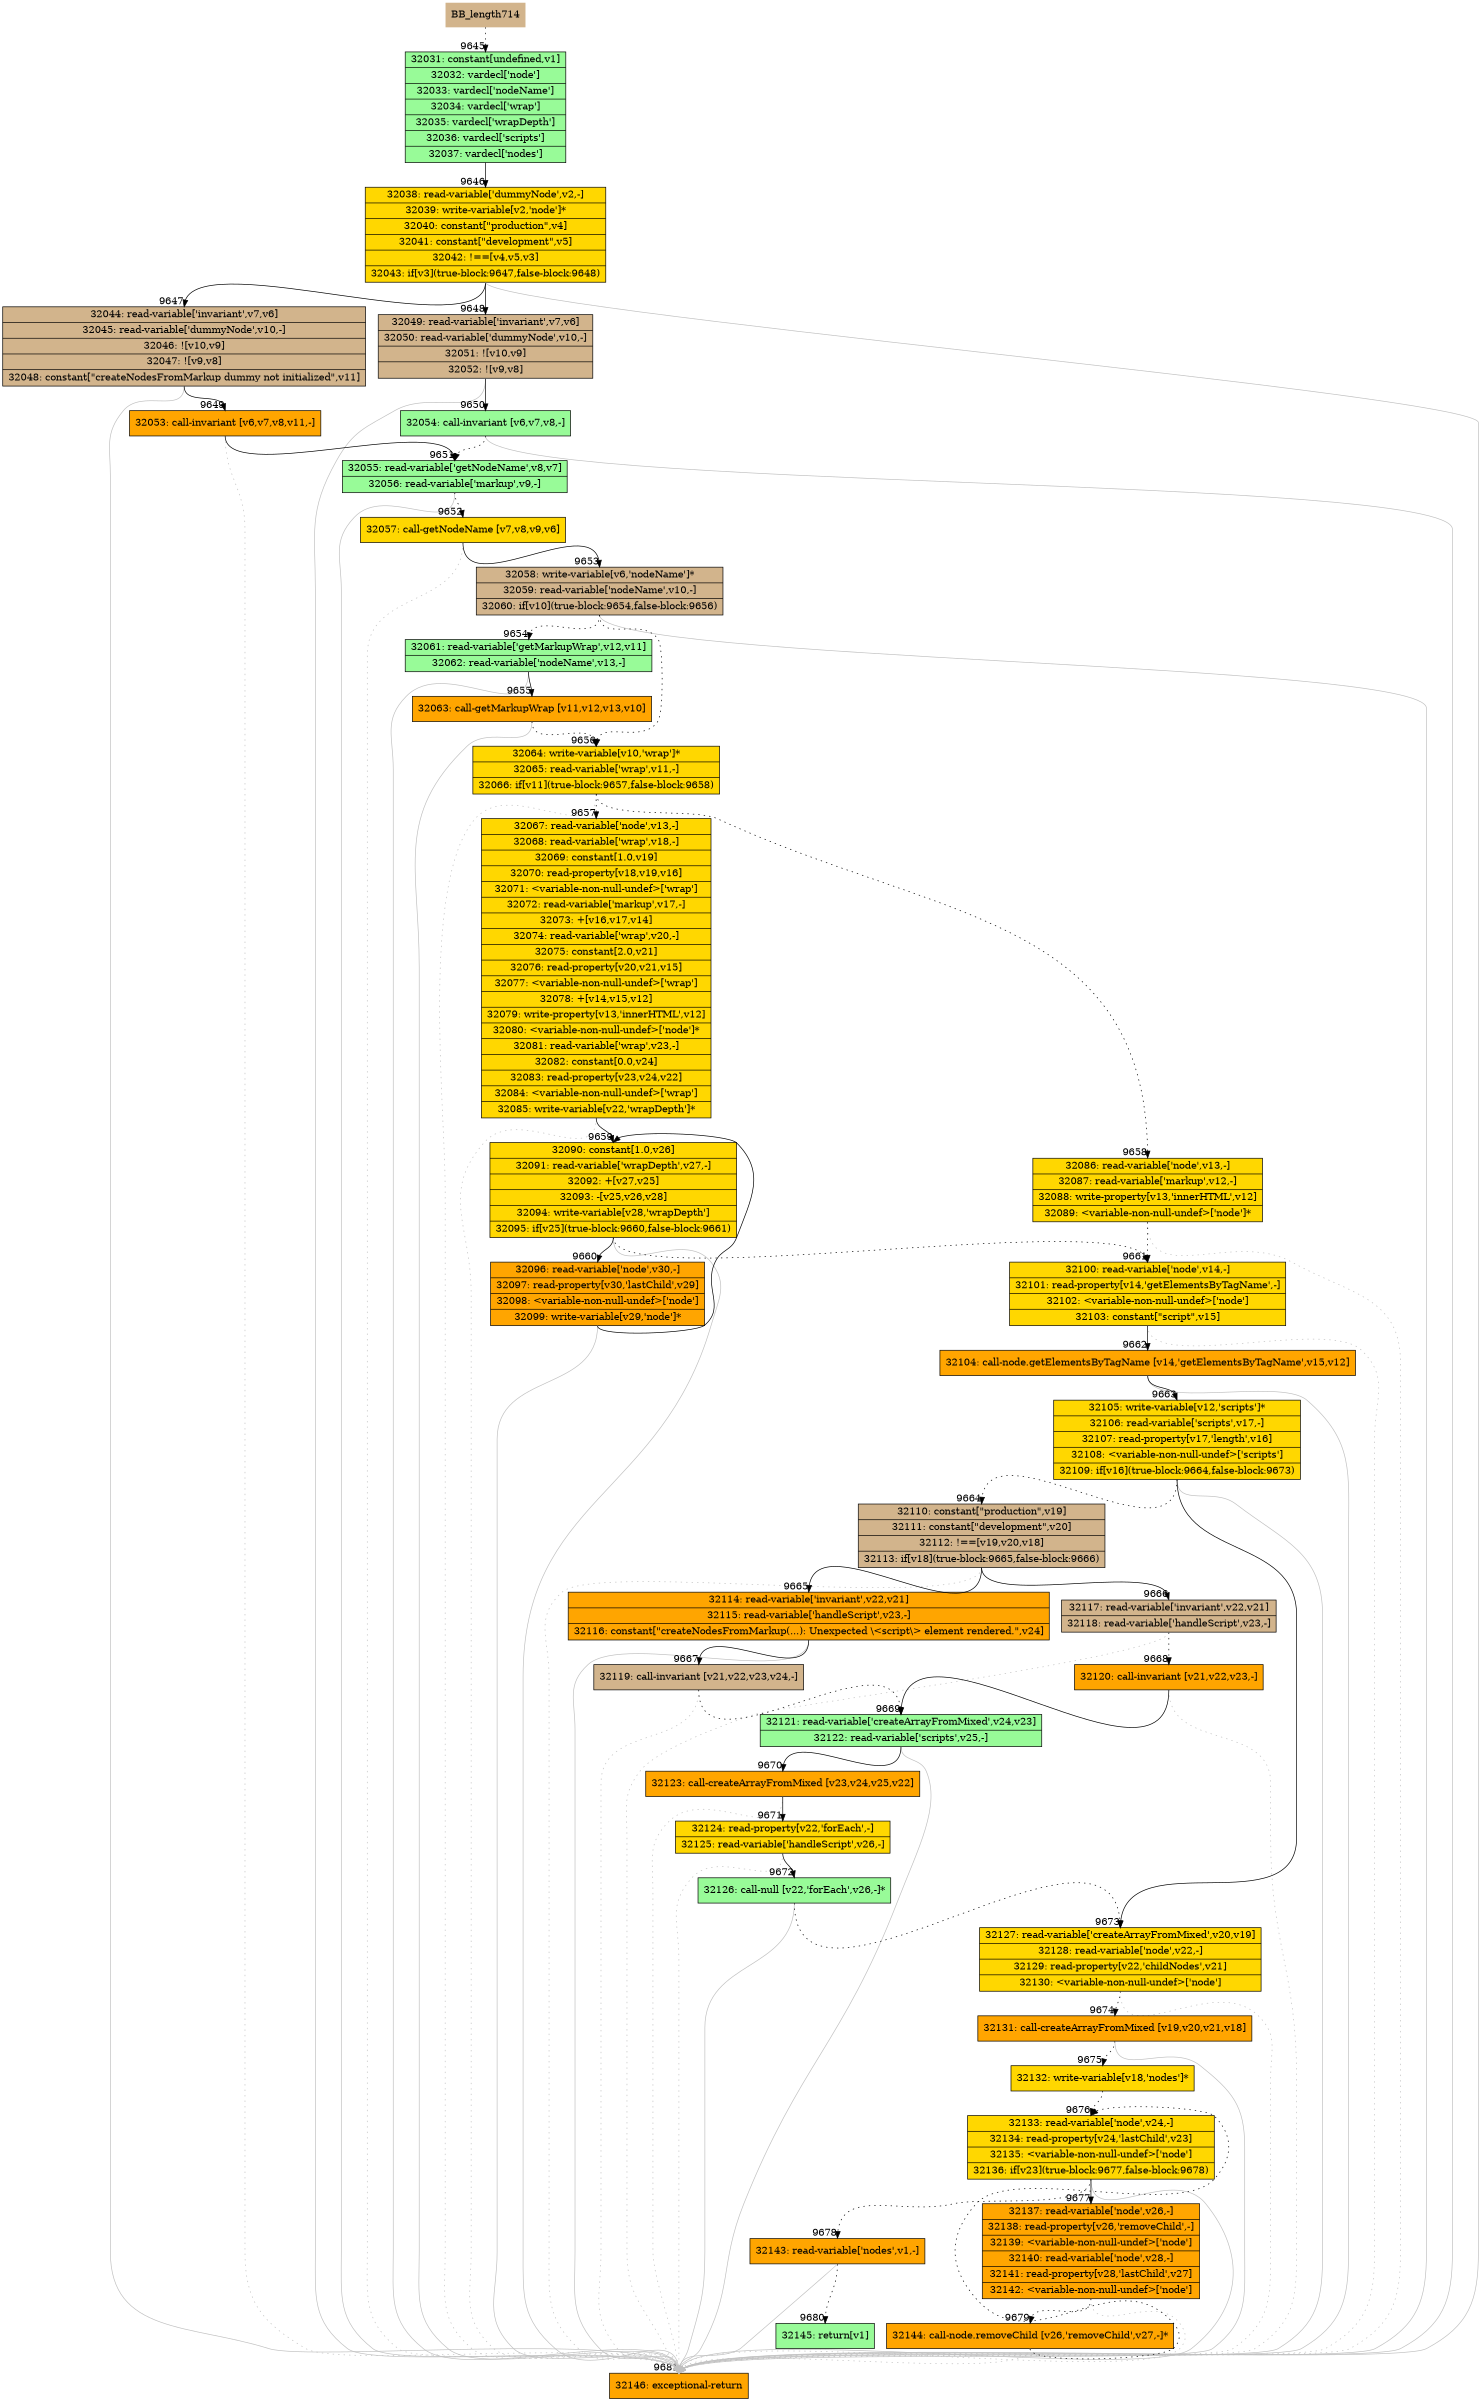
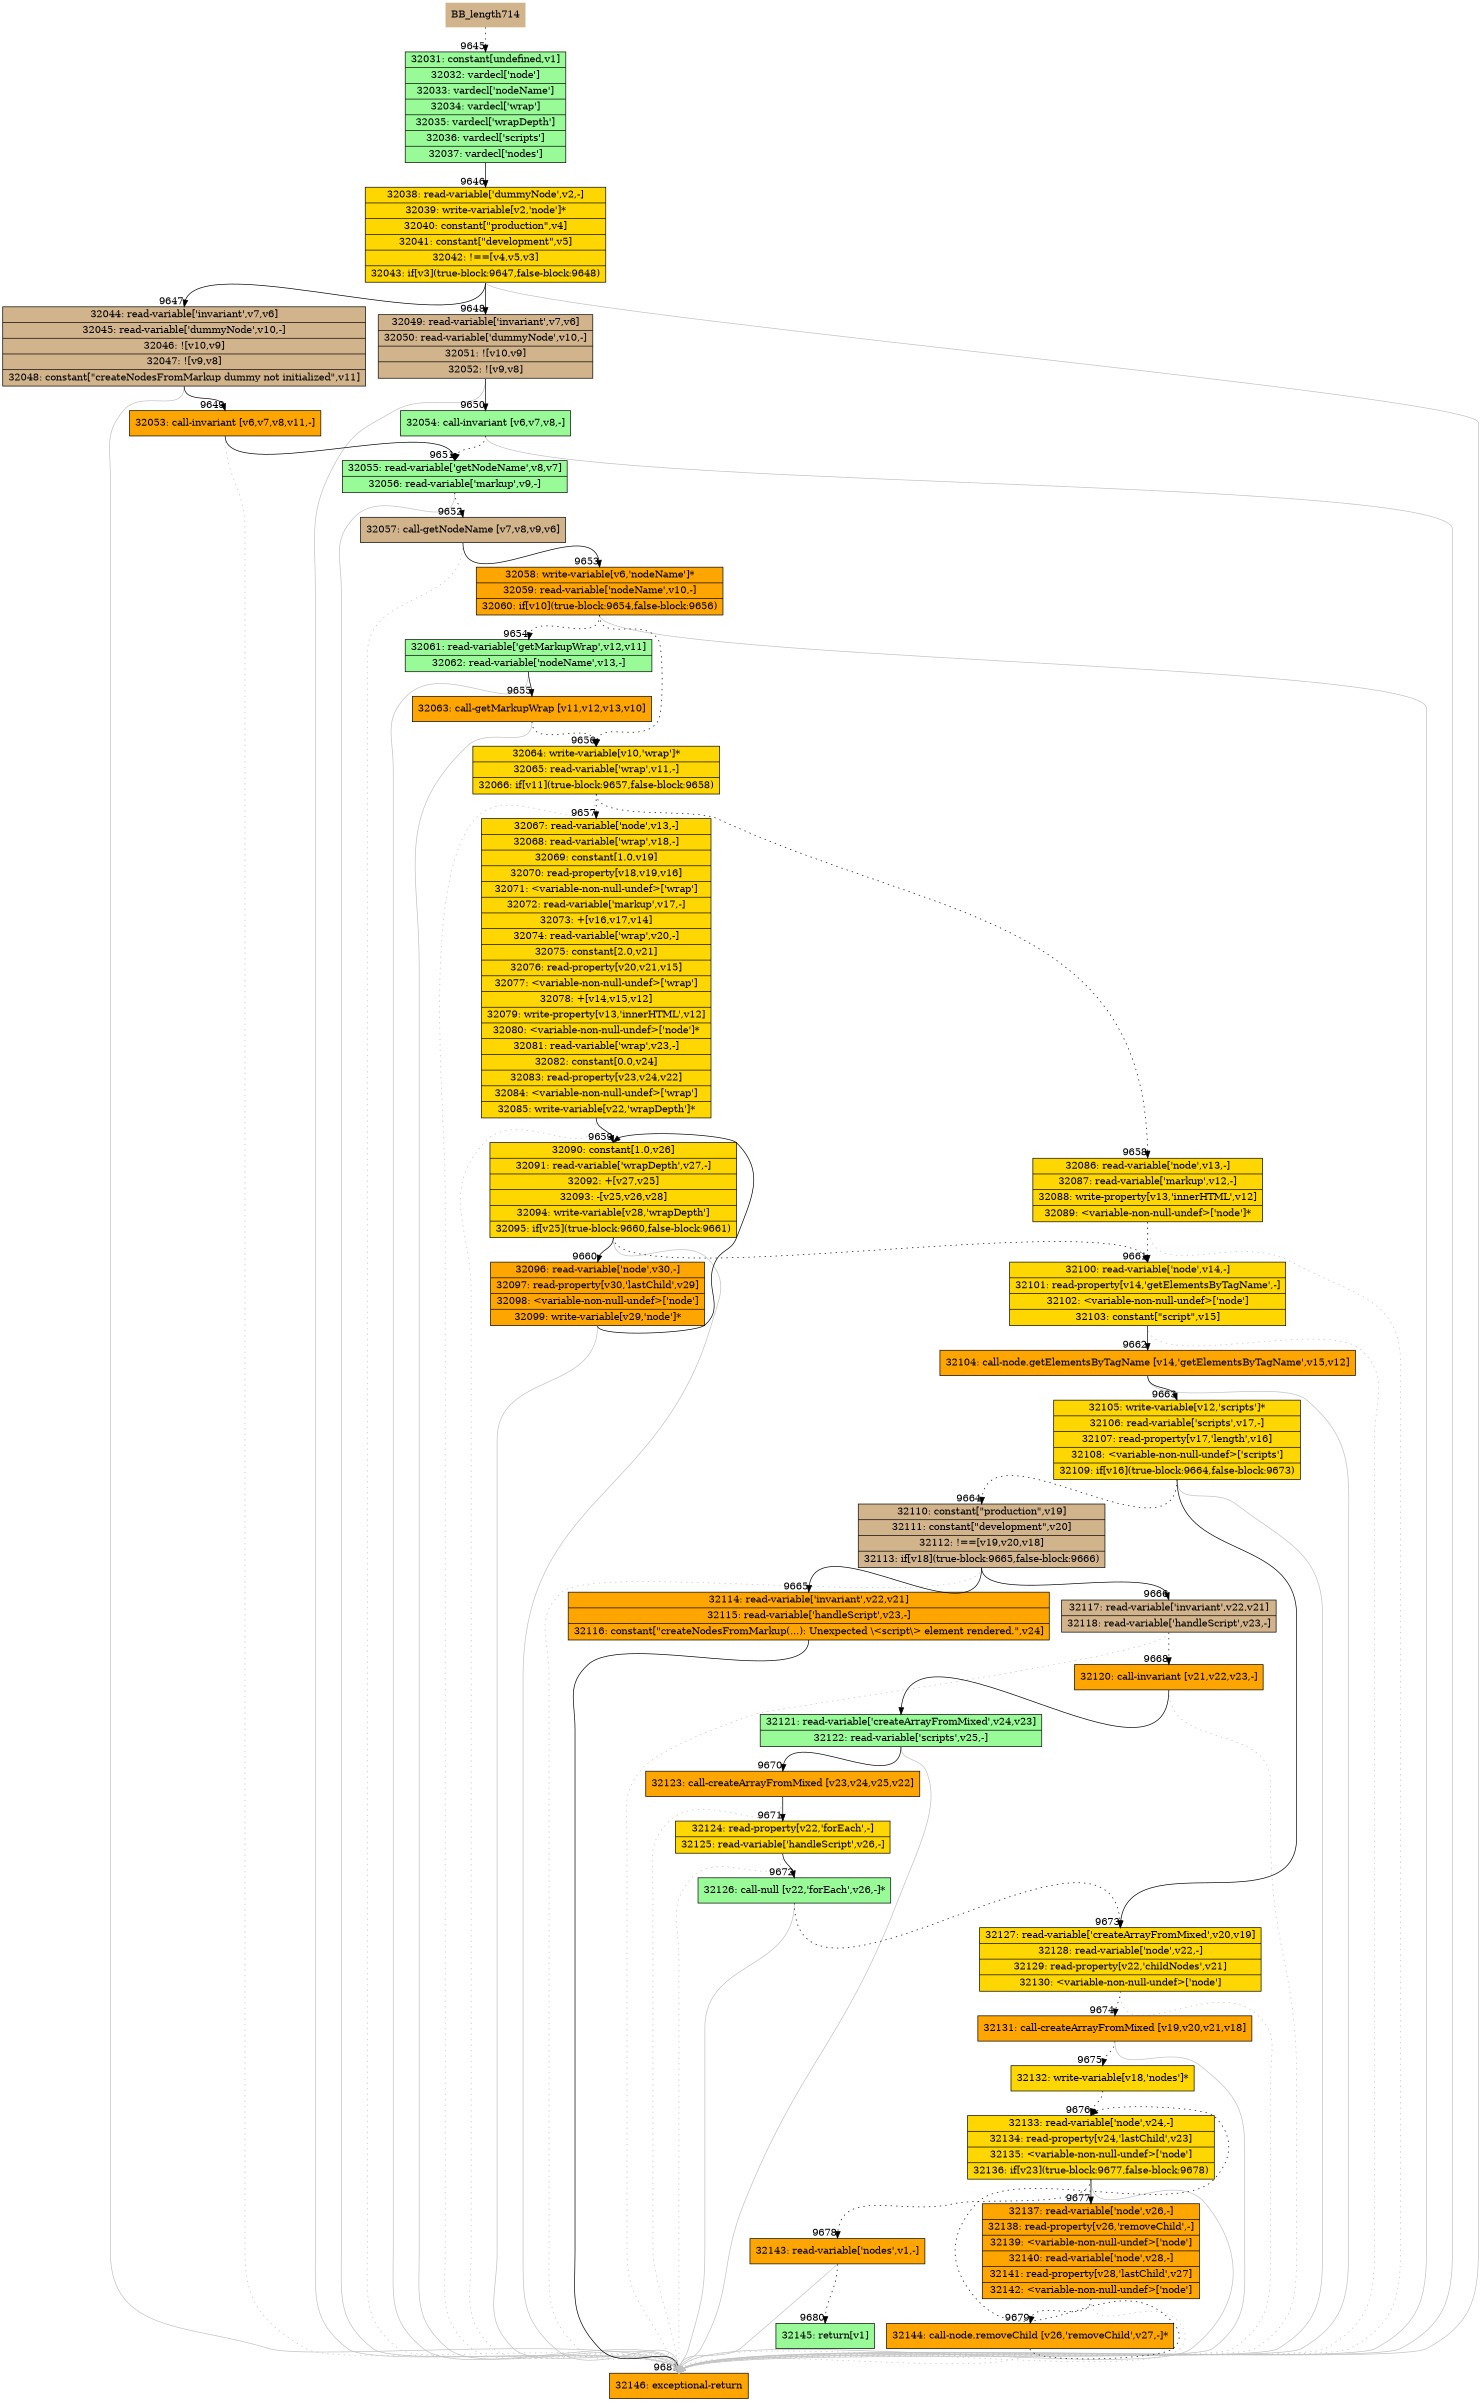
(463, 530) -> (463, 530)
(600, 591) -> (600, 591)
(699, 1677) -> none
(575, 1935) -> (575, 1935)
